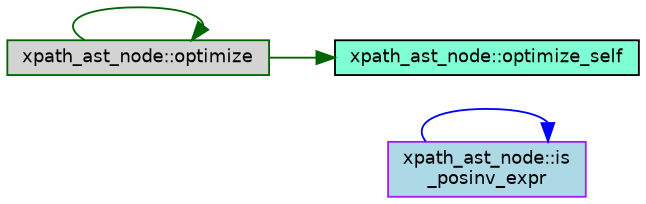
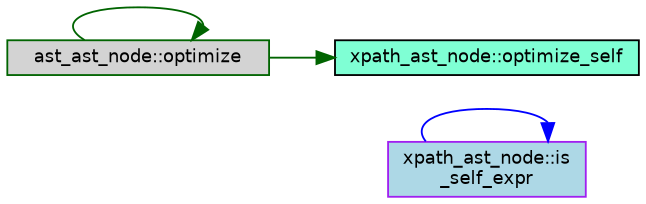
(138, 58) -> (138, 58)
(487, 169) -> (487, 169)
